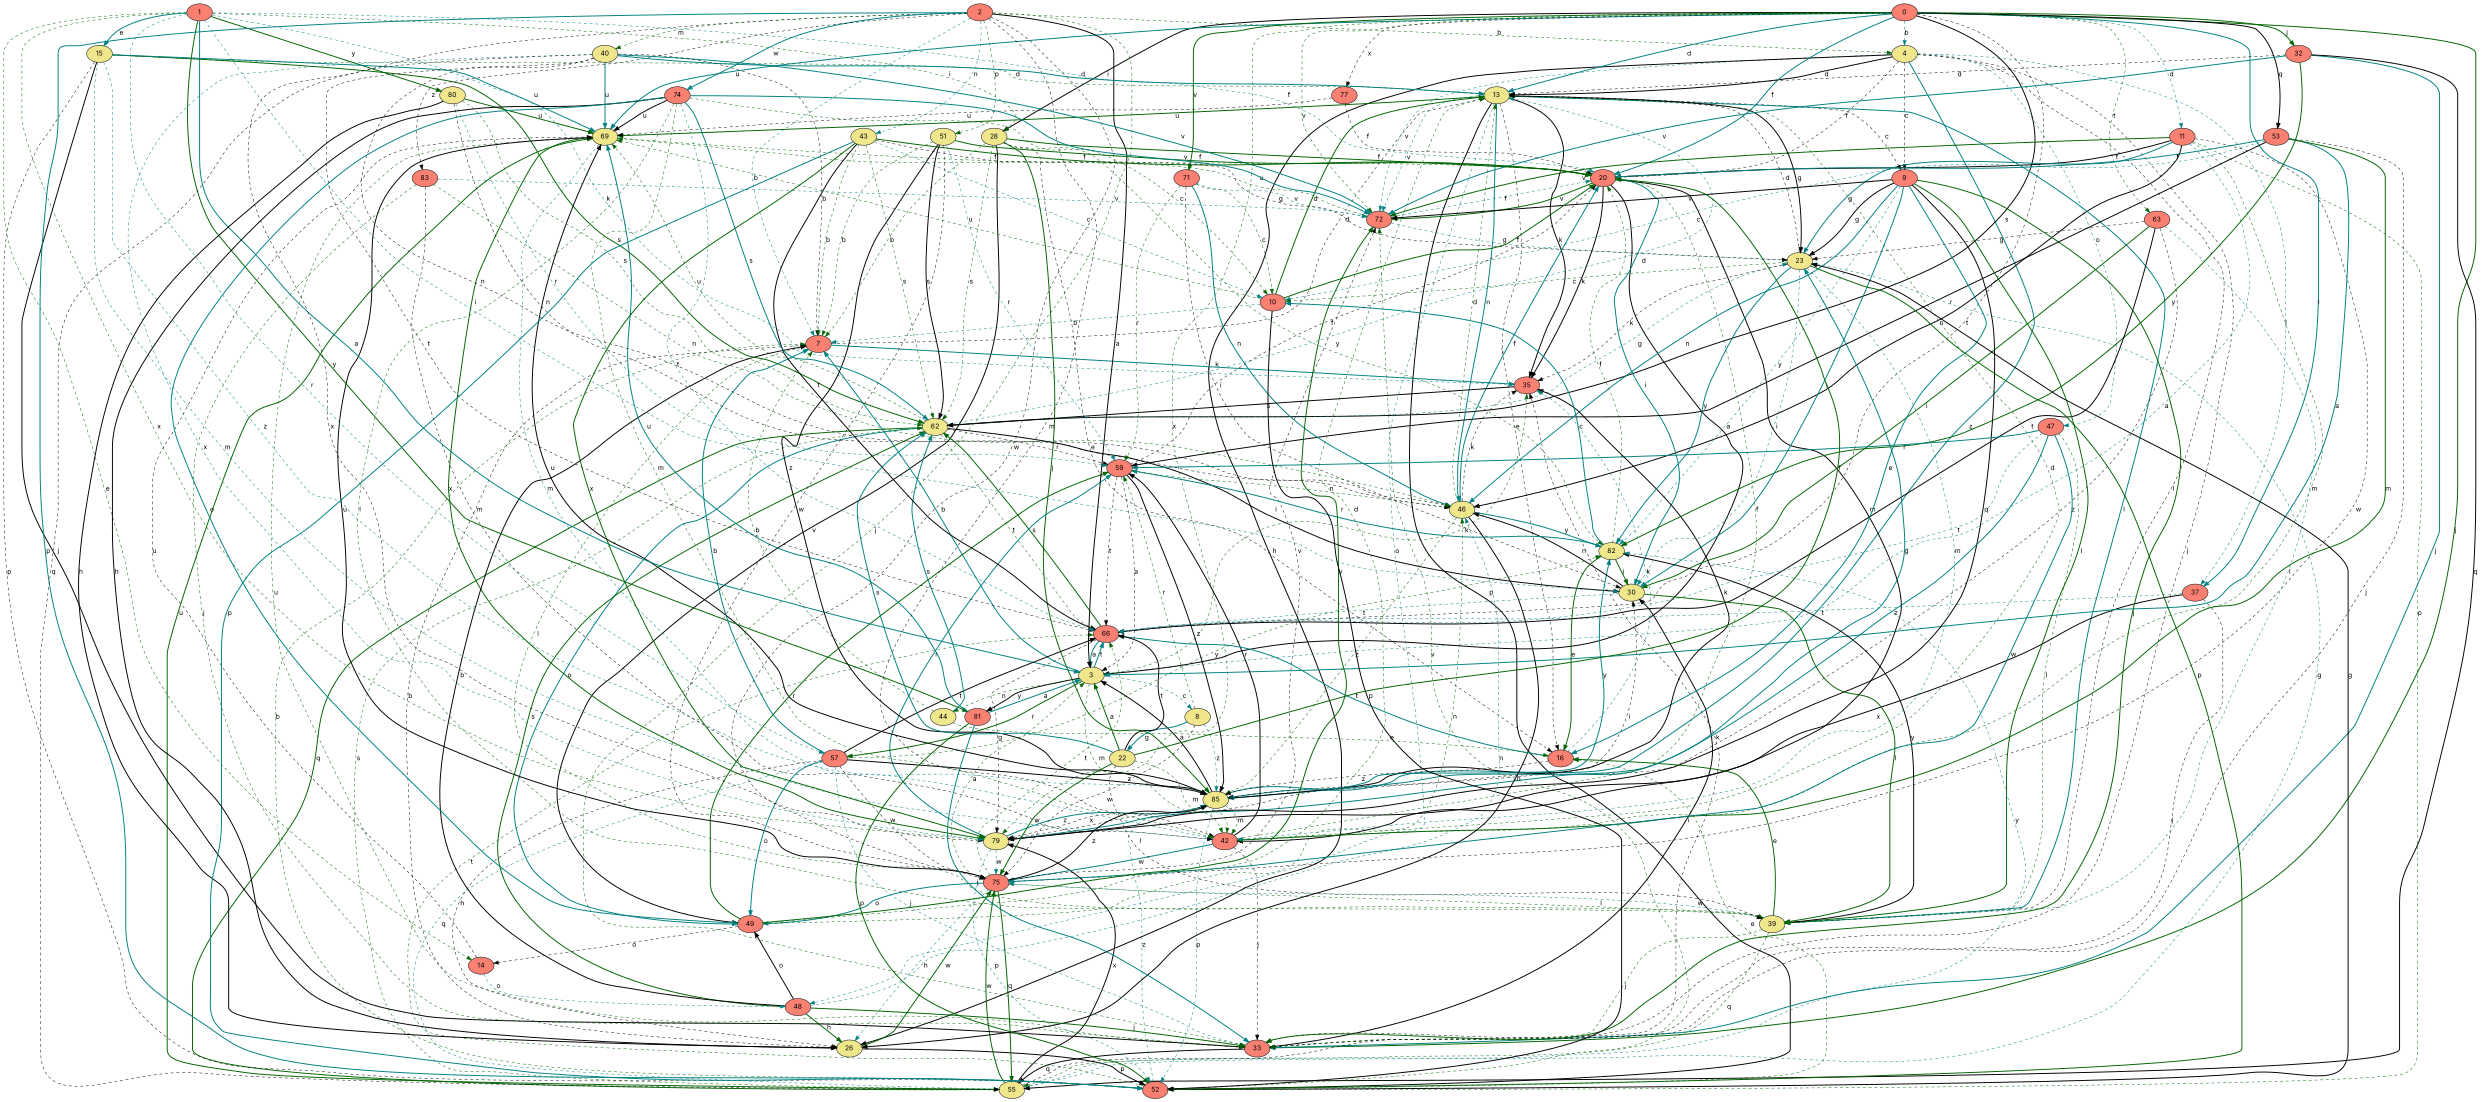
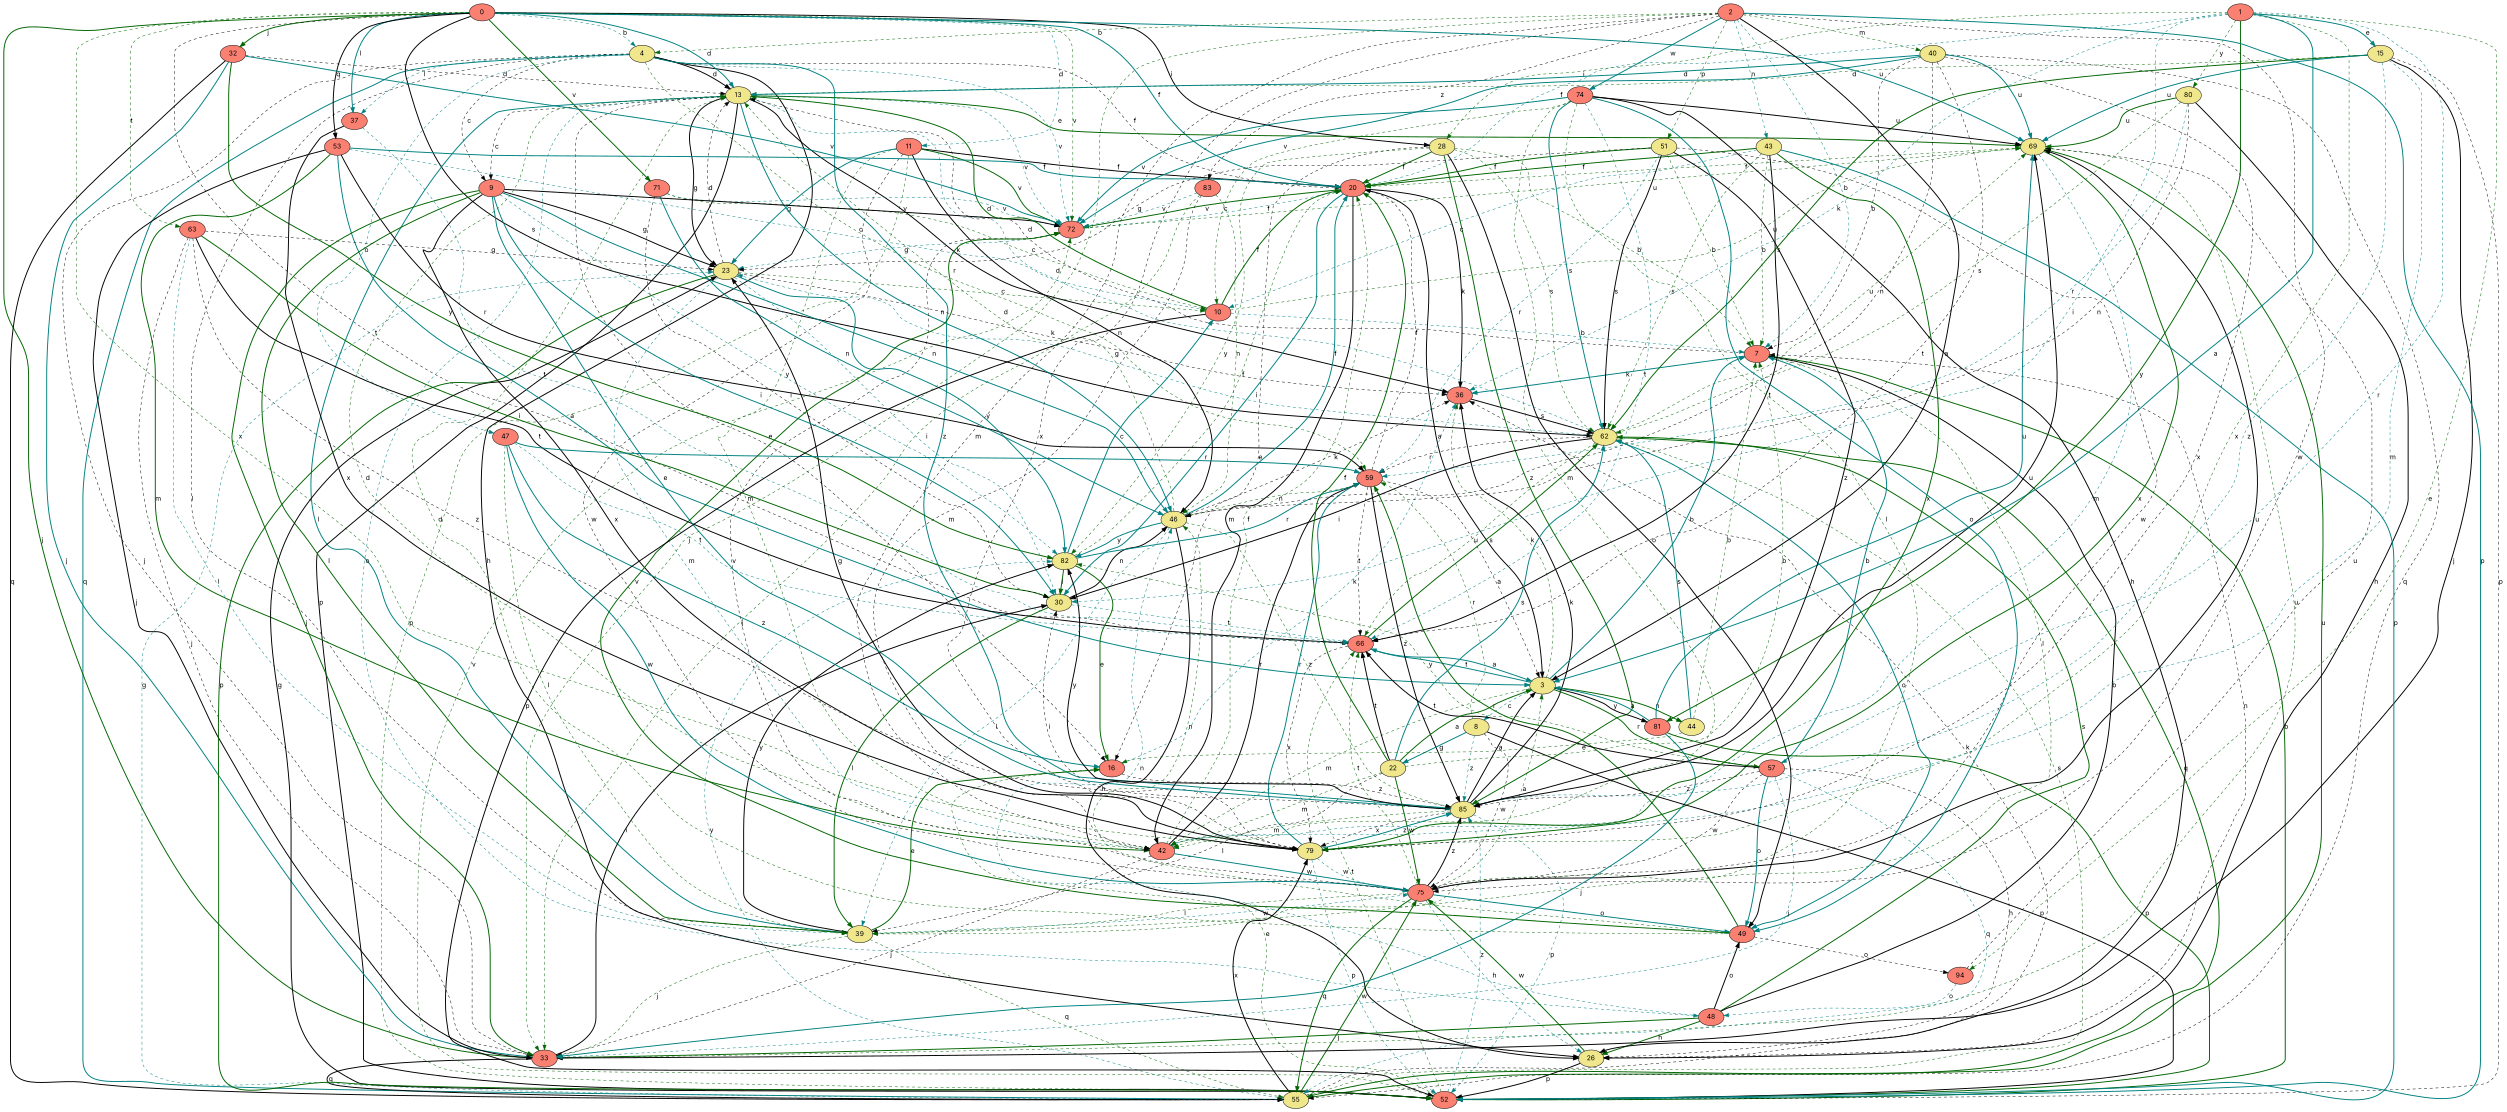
(324, 53) -> (2216, 52)
(1344, 95) -> none
(1177, 116) -> (1060, 121)
(1346, 218) -> (1167, 188)
(1136, 309) -> (970, 286)
(1527, 385) -> (1460, 395)
(1053, 468) -> (1532, 478)
(237, 498) -> (2053, 647)
(1986, 510) -> (616, 520)
(814, 530) -> (1654, 540)
(1014, 530) -> (1476, 540)
(1785, 620) -> none
(1017, 689) -> (1618, 698)
(1336, 690) -> none
(410, 696) -> (2246, 706)
none -> (1737, 704)
none -> (1011, 707)
(1731, 718) -> (901, 688)
(1598, 733) -> (1077, 756)
(1000, 738) -> (1289, 748)
(1025, 773) -> (1656, 791)
(2158, 903) -> (138, 622)
(300, 923) -> (2285, 966)
(1869, 948) -> (213, 707)
(481, 966) -> (1960, 976)
none -> (83, 979)
none -> (2173, 1014)
